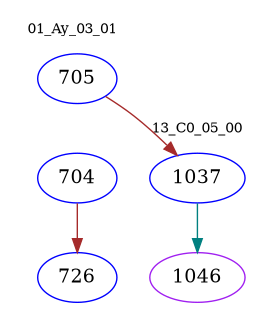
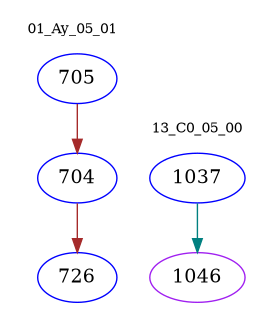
(72, 30) -> (72, 30)
(148, 128) -> (77, 122)
